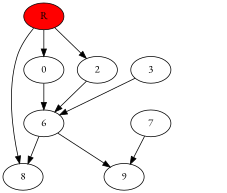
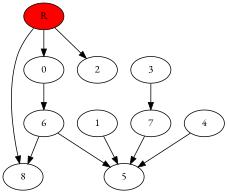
(73, 94) -> none
(101, 95) -> (151, 93)
none -> (97, 123)
none -> (204, 123)
(124, 177) -> (124, 177)
